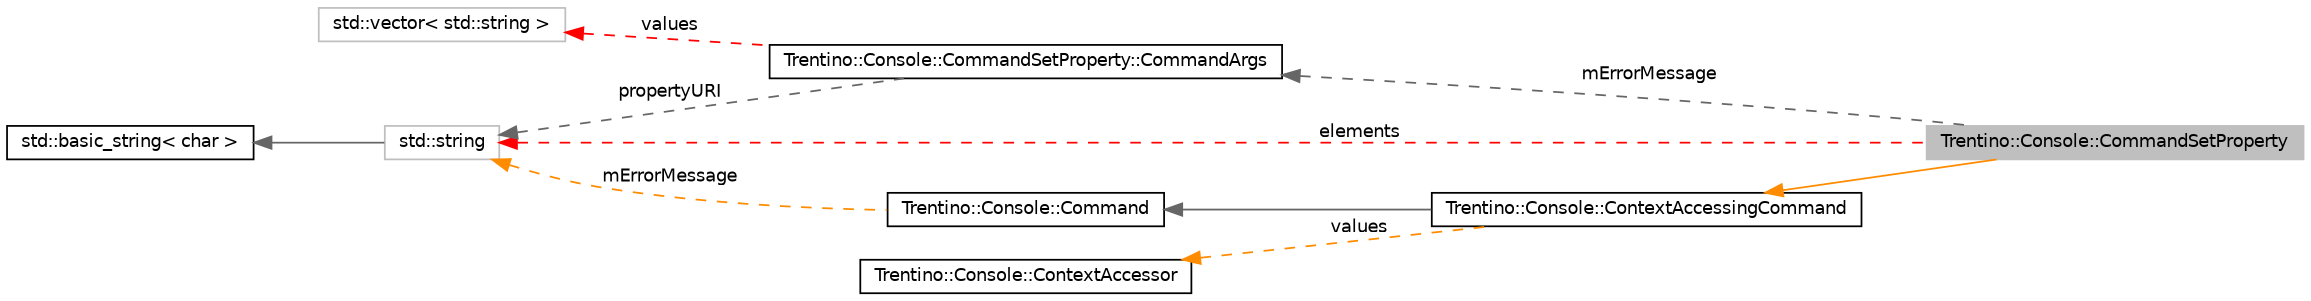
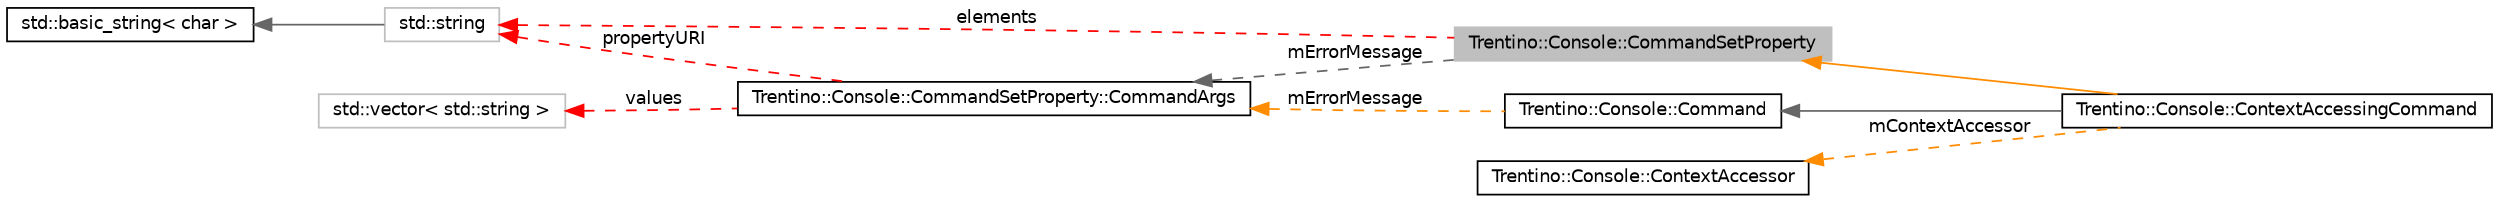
(711, 105) -> (683, 61)
(1890, 175) -> (1969, 78)
(696, 200) -> (1387, 111)
(1357, 228) -> (1947, 128)
